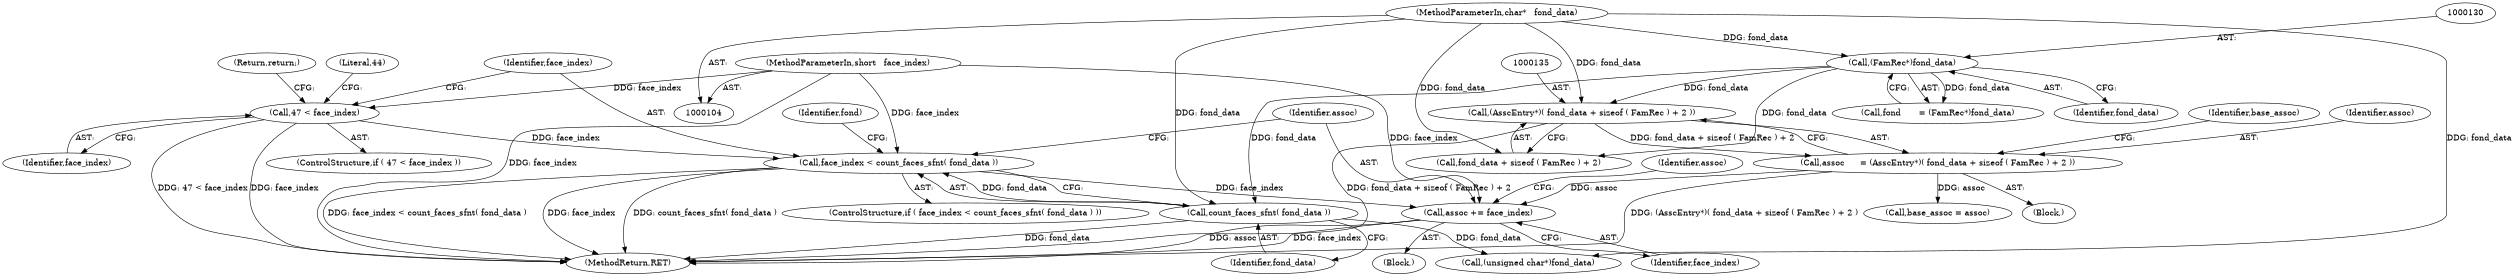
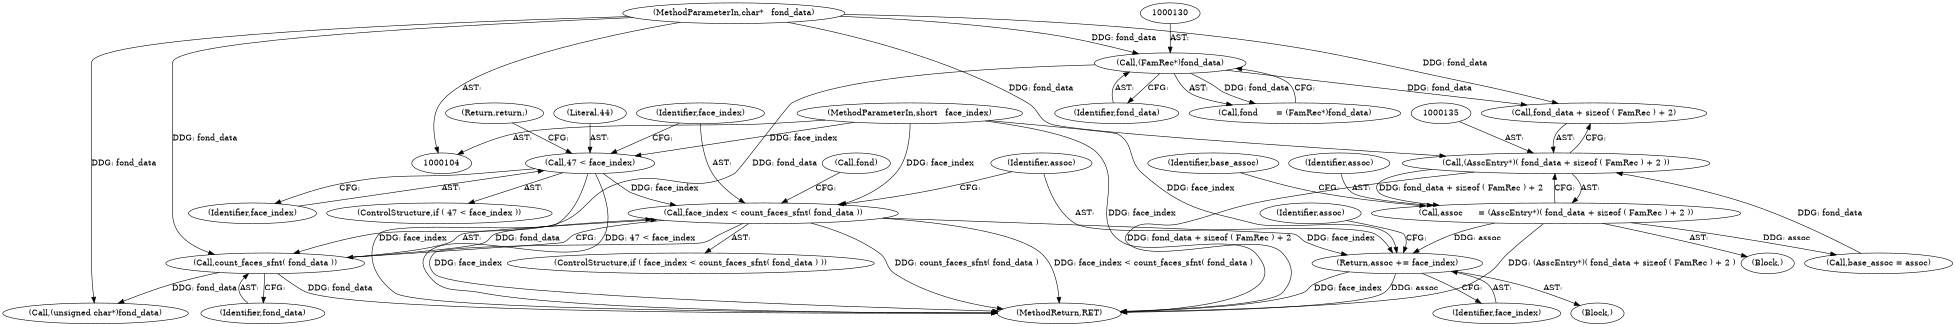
(1723, 78) -> (1745, 203)
(353, 88) -> (601, 138)
(830, 113) -> (856, 163)
(1478, 213) -> (1397, 263)
